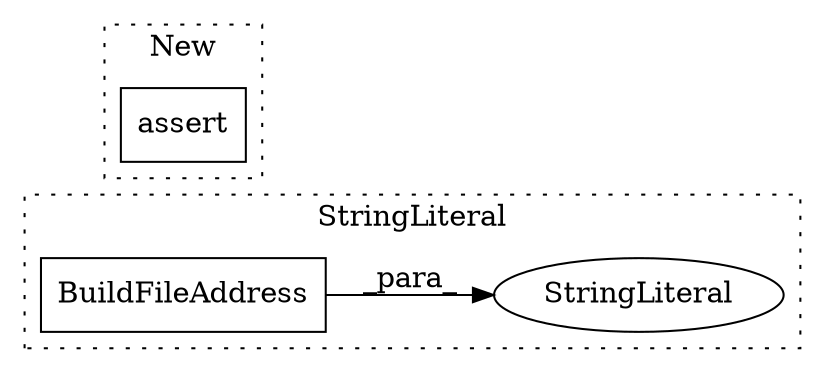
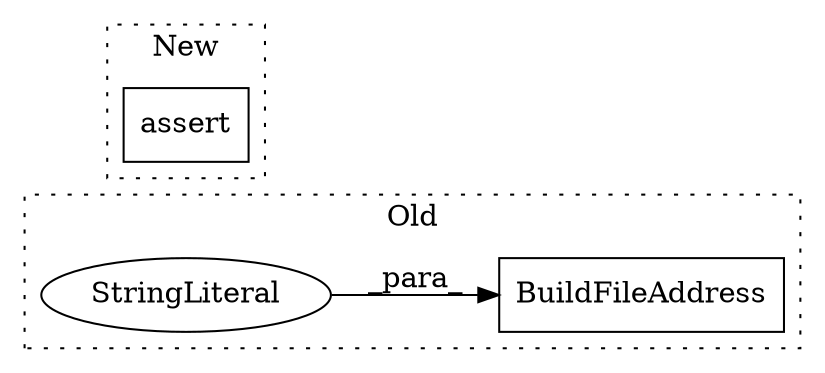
(412, 218) -> (412, 218)
(399, 295) -> (405, 295)
